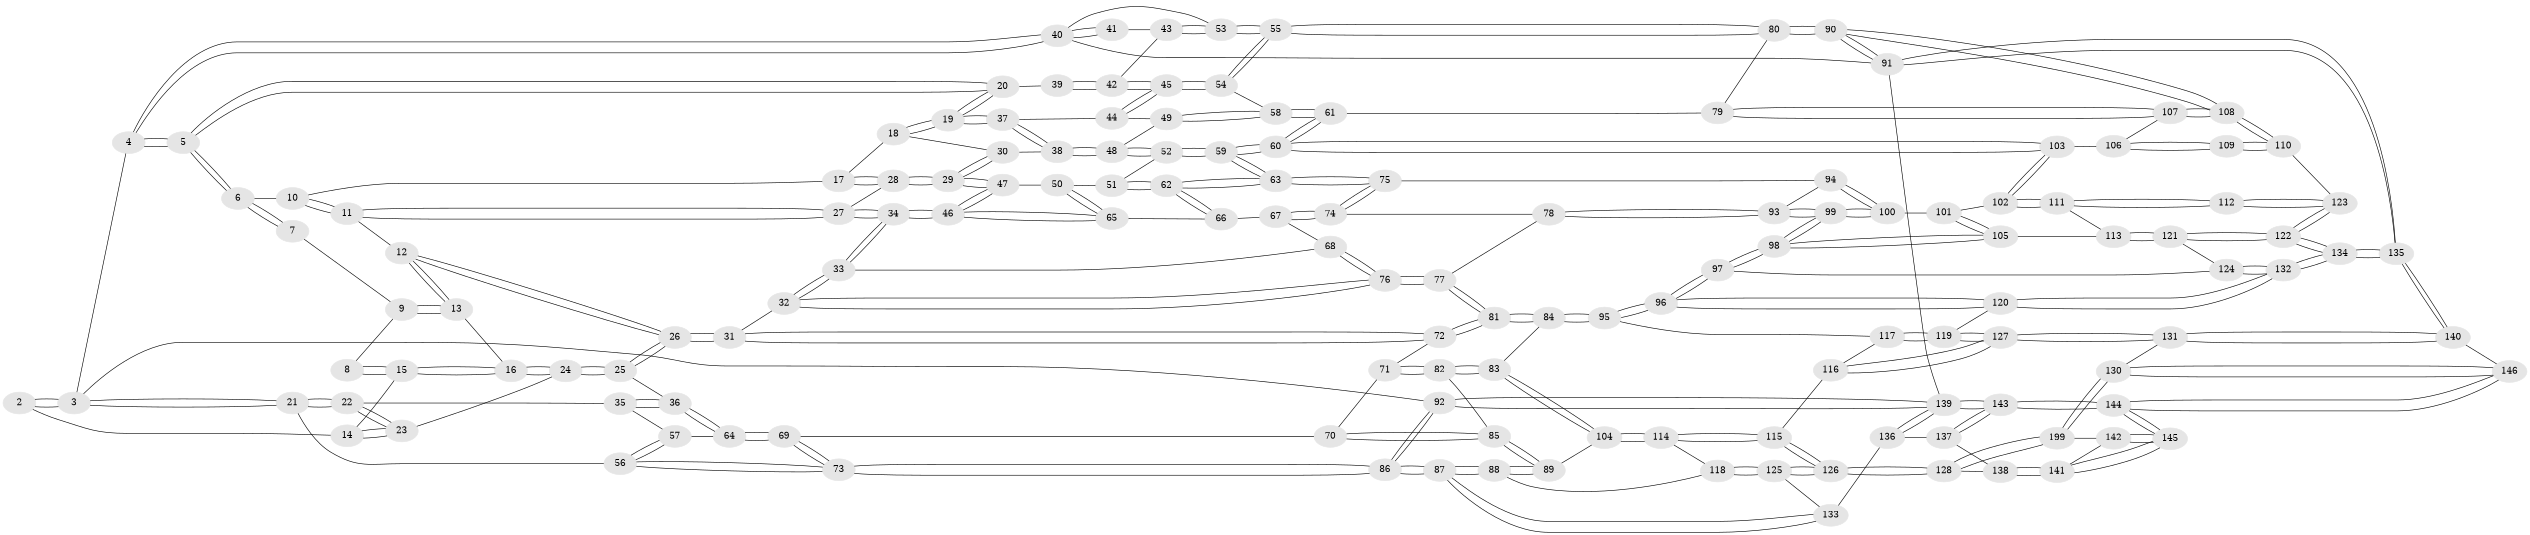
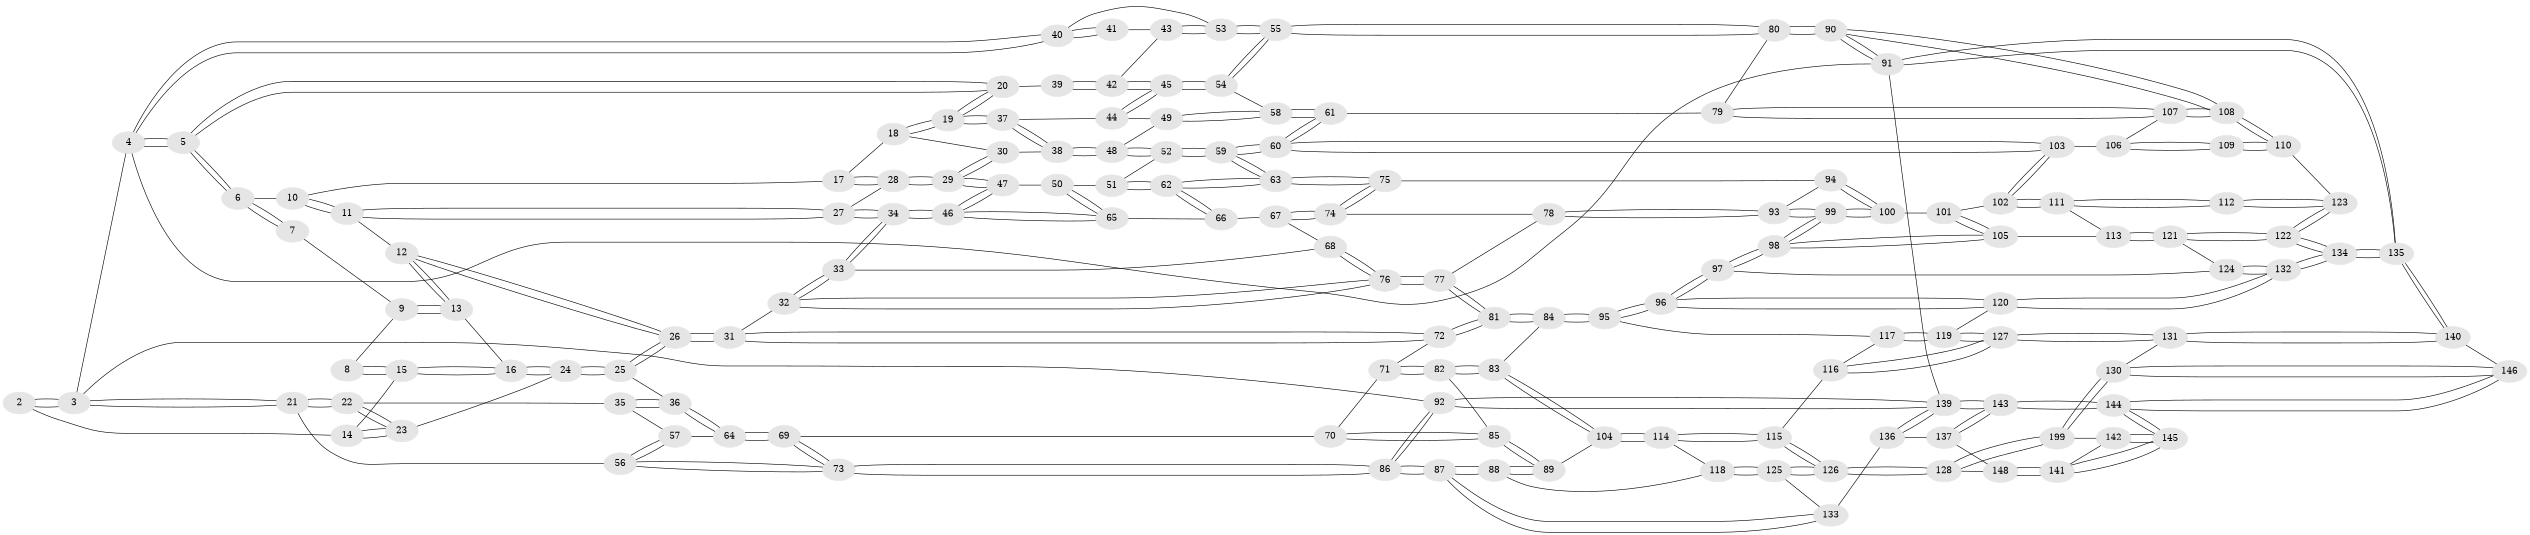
(1471, 58) -> (1005, 253)
(2000, 472) -> (2000, 472)
